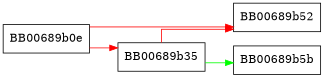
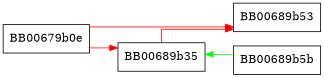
(277, 17) -> (277, 17)
(46, 39) -> (46, 39)
(215, 63) -> (223, 54)
